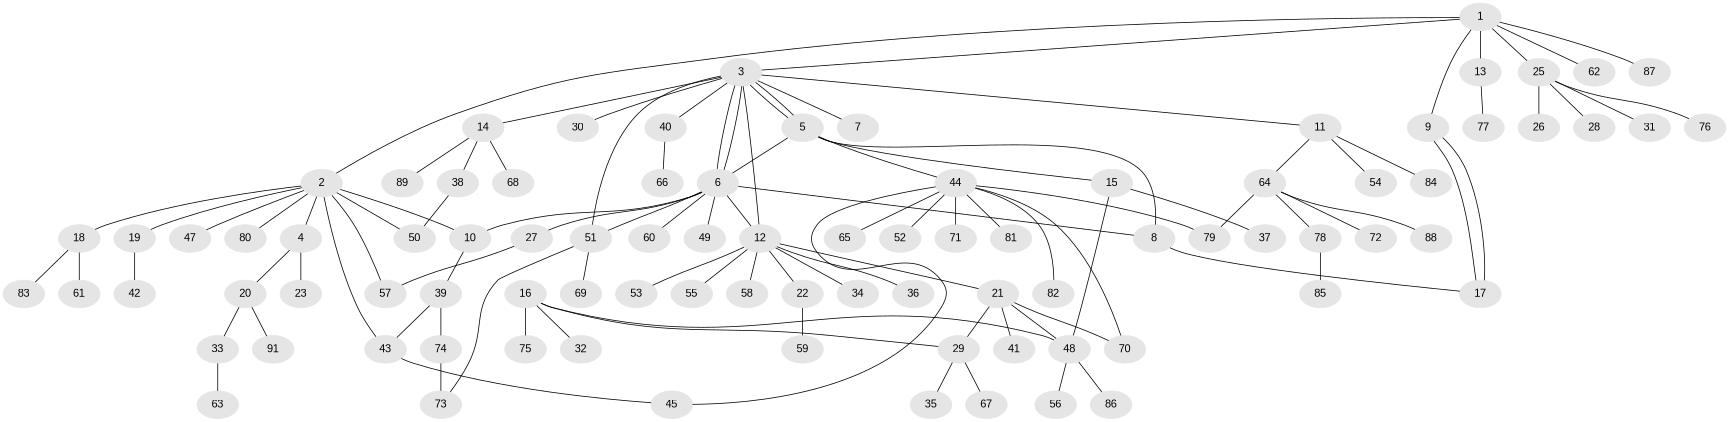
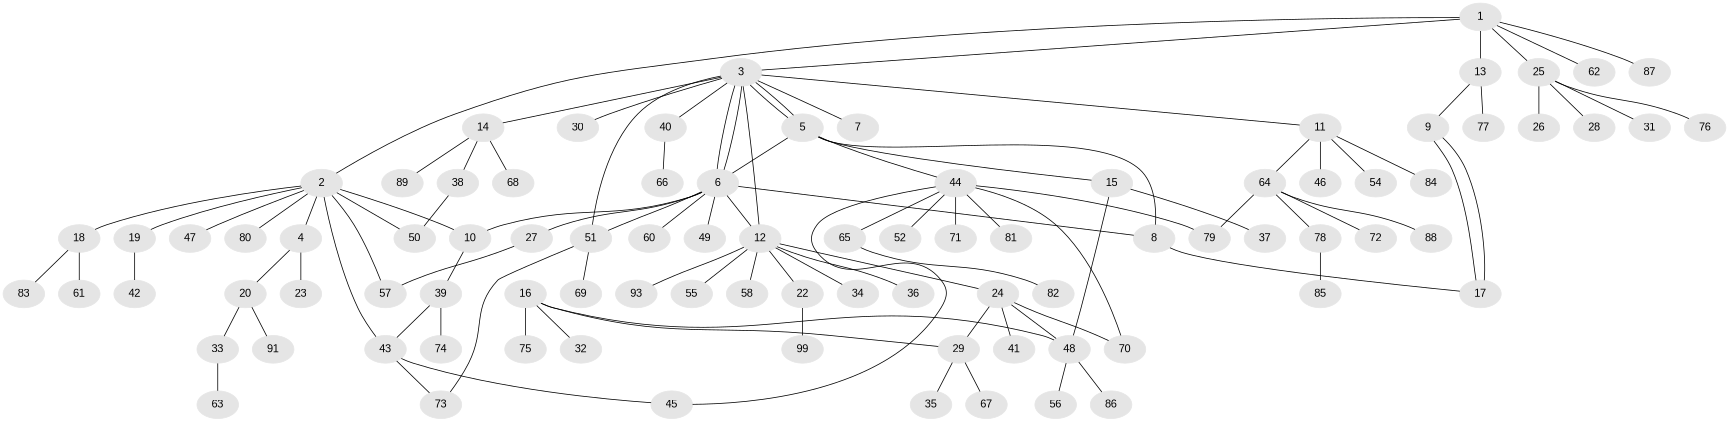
(1447, 70) -> (1454, 100)
none -> (1320, 183)
(1031, 216) -> (949, 266)
(636, 294) -> (636, 294)
(998, 294) -> (998, 294)
(803, 349) -> (803, 349)
(441, 377) -> (413, 377)
